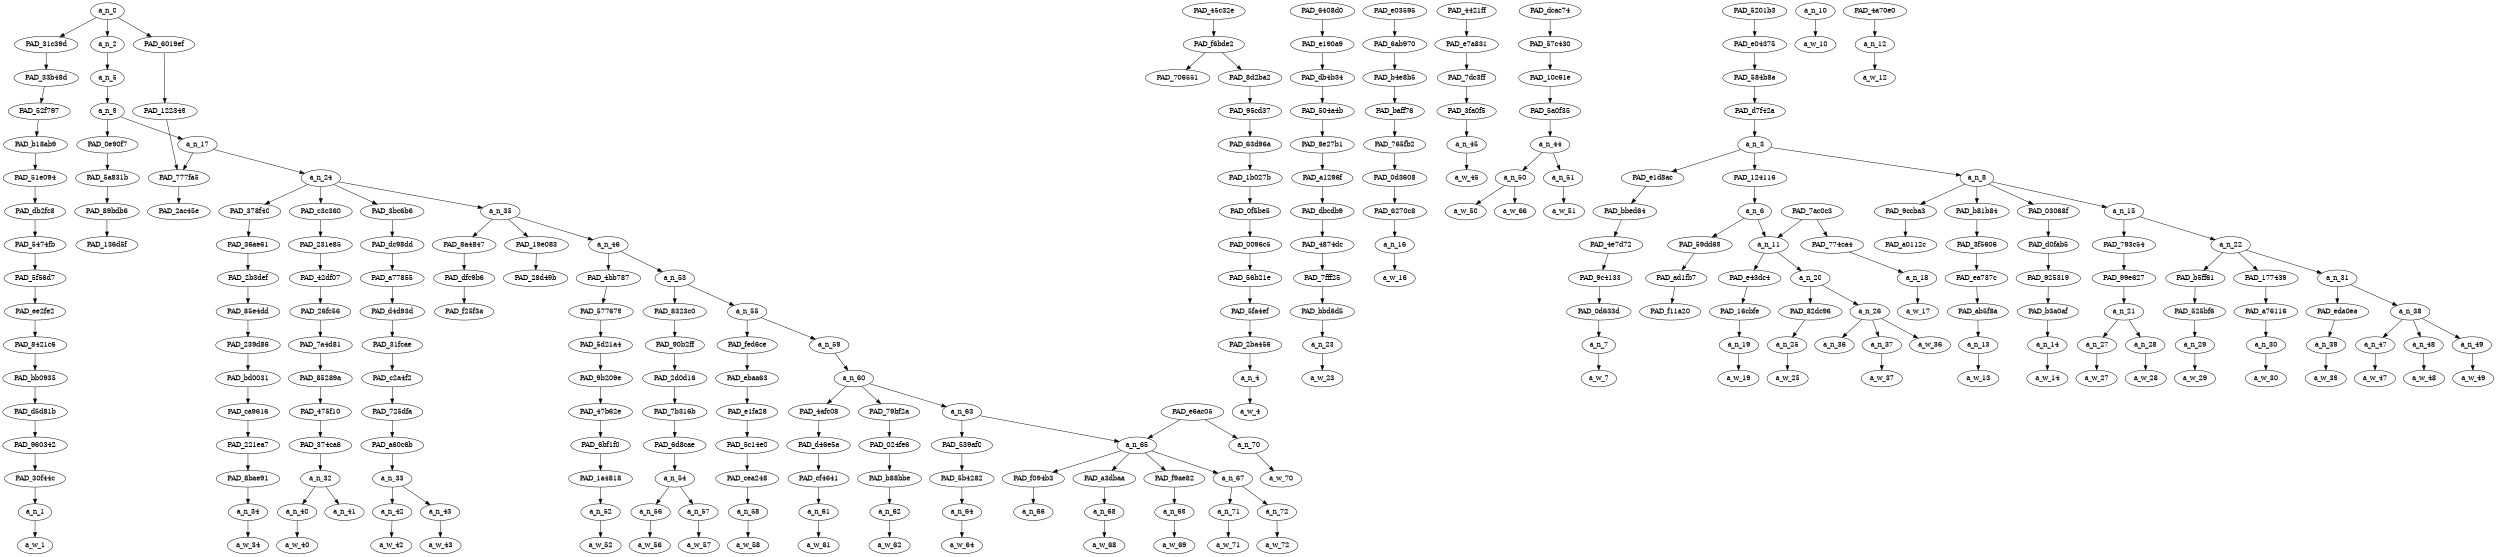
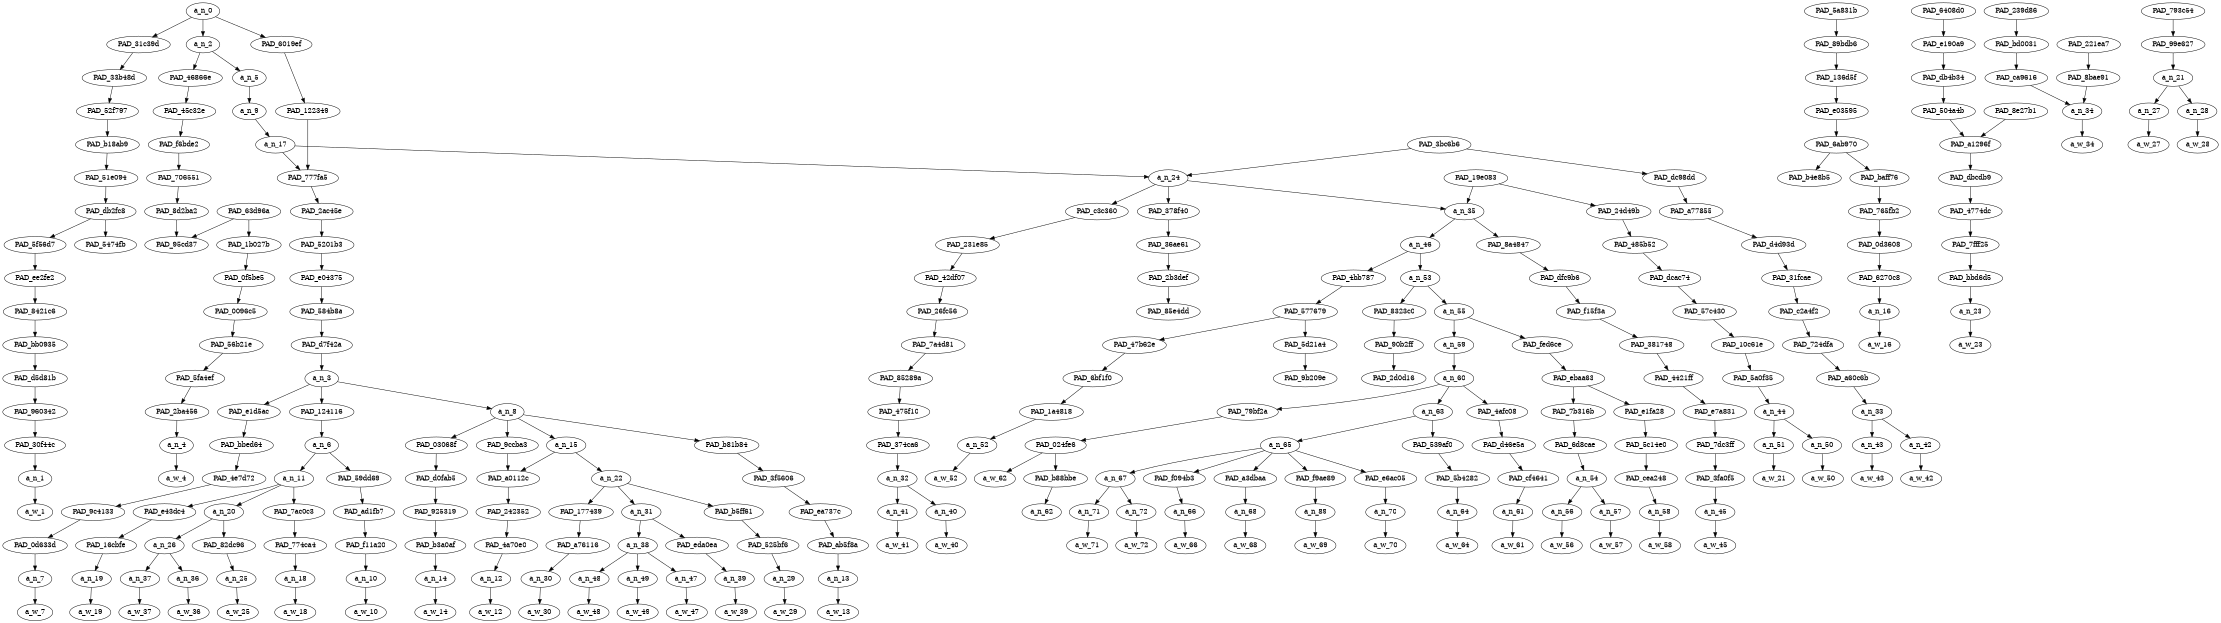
(1230, 60) -> (178, 193)
none -> (190, 78)
(1395, 92) -> (1856, 160)
none -> (1836, 92)
(1250, 126) -> (215, 227)
(1322, 126) -> (1955, 126)
(107, 145) -> none
(1653, 178) -> (249, 412)
(353, 193) -> (1301, 162)
(1515, 193) -> (1185, 527)
(1564, 212) -> (1774, 479)
none -> (322, 226)
(516, 226) -> (1471, 193)
(2124, 226) -> (540, 461)
(1792, 227) -> (294, 493)
(1322, 245) -> (1970, 212)
none -> (1635, 245)
(35, 259) -> (72, 227)
(536, 278) -> (1619, 212)
(464, 312) -> (1586, 312)
(1918, 312) -> (295, 612)
(248, 326) -> none
(1898, 327) -> (188, 593)
none -> (1652, 345)
(601, 393) -> (1222, 328)
(675, 393) -> (1573, 393)
(392, 412) -> (1813, 345)
(248, 426) -> (2048, 94)
(1166, 428) -> (1328, 461)
(1174, 479) -> (1315, 479)
none -> (508, 512)
(1174, 512) -> (1315, 512)
(890, 527) -> (1027, 461)
none -> (897, 546)
none -> (366, 560)
